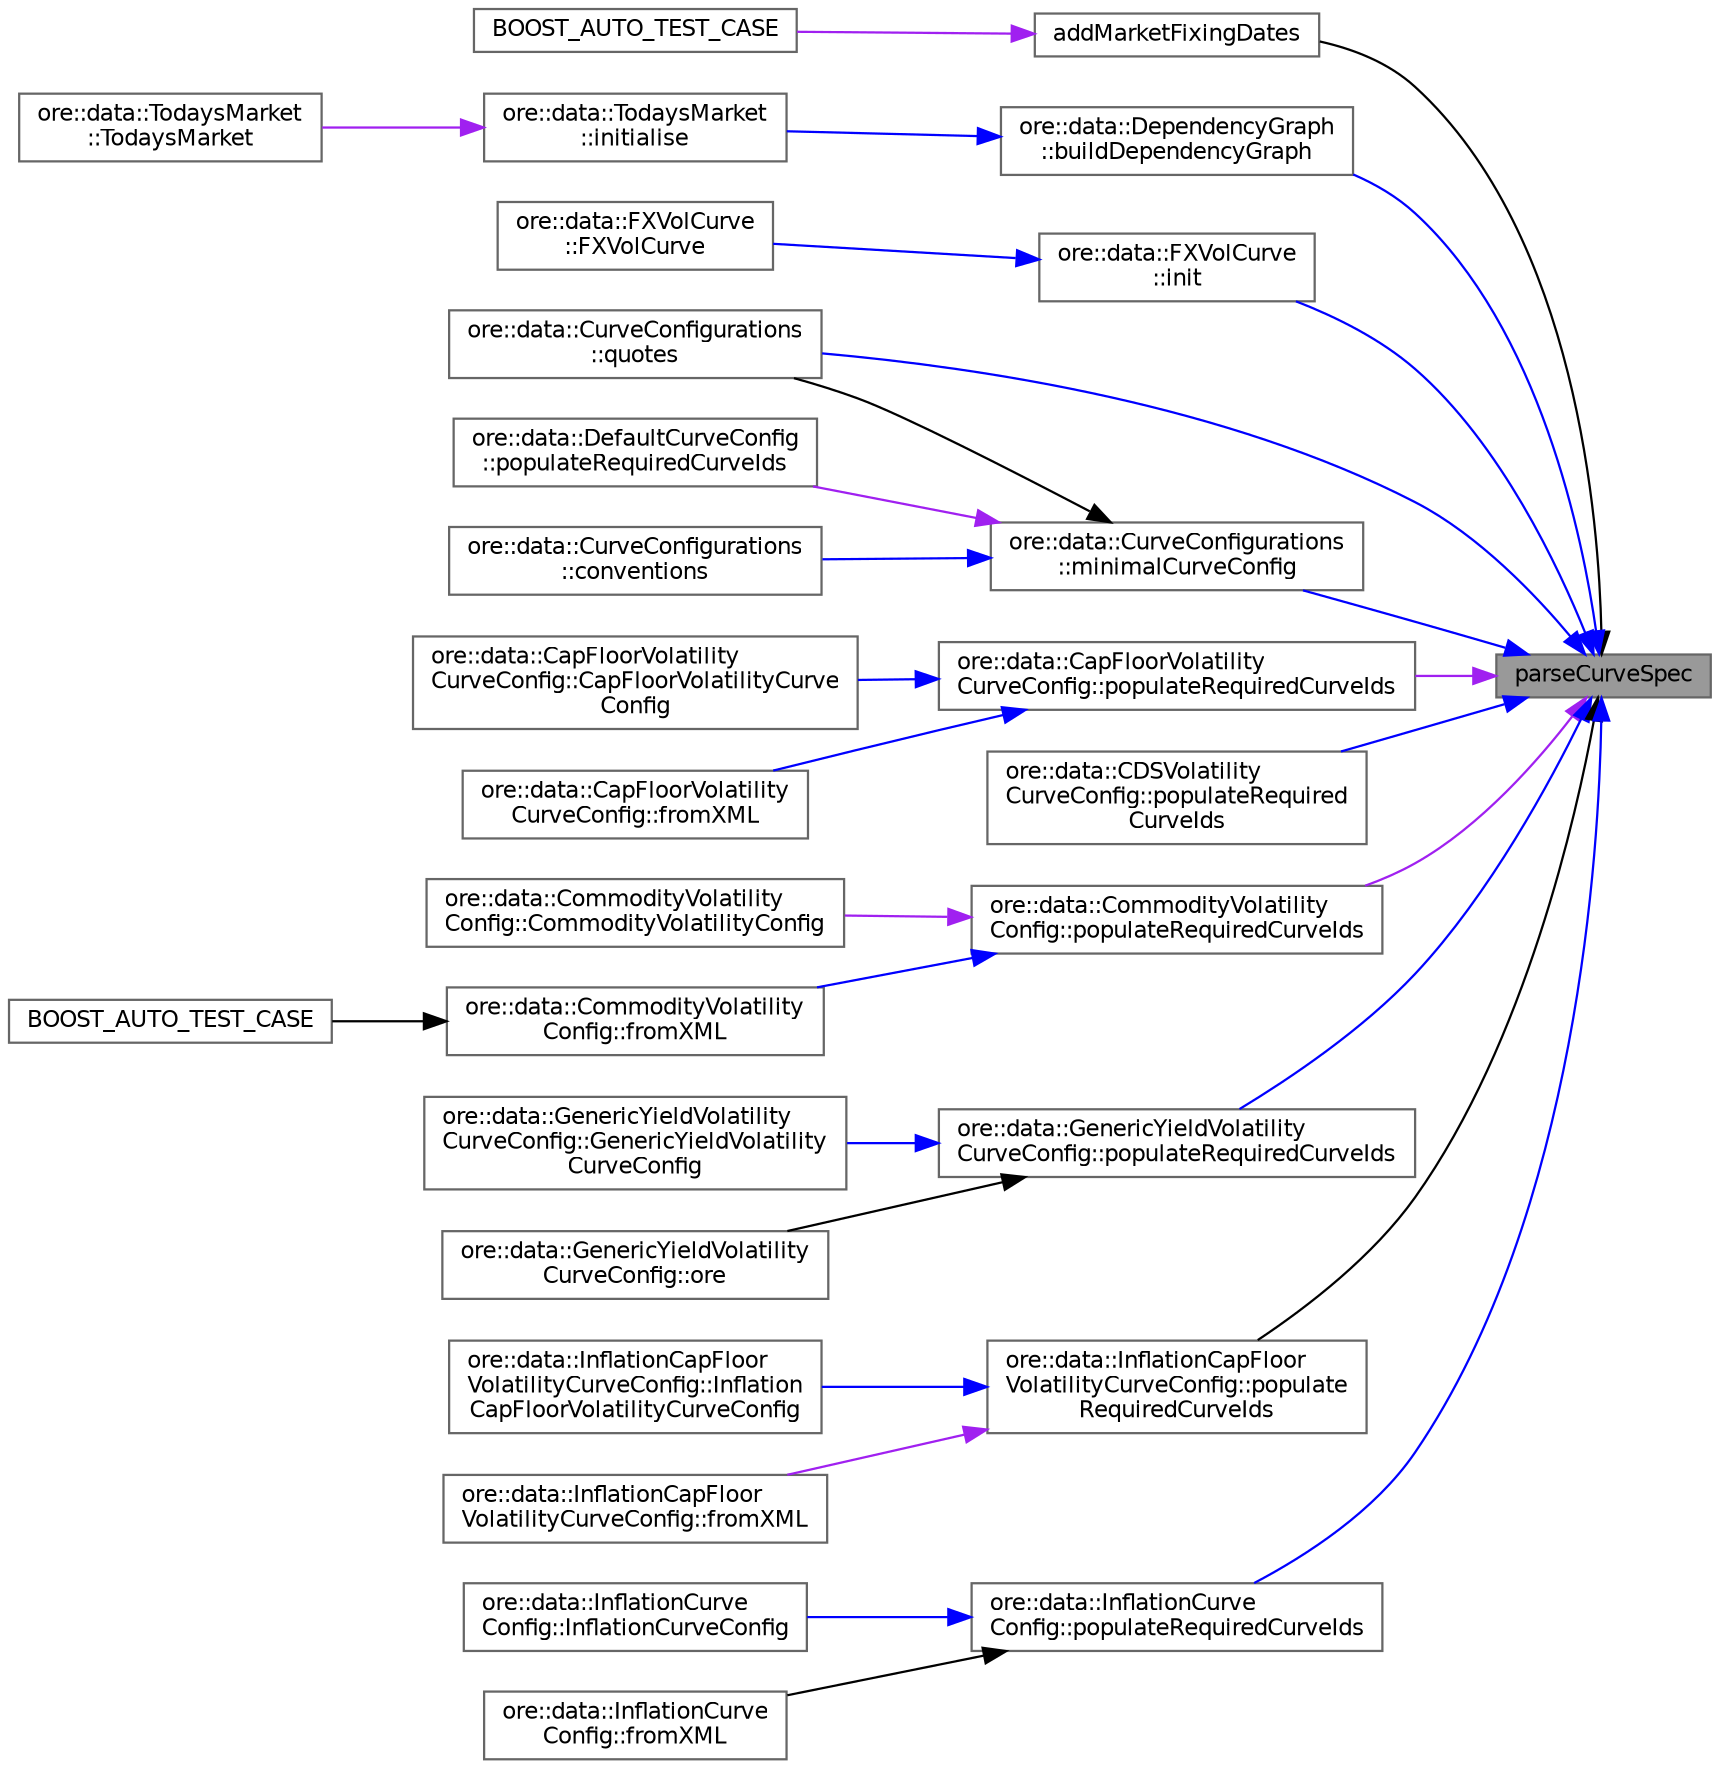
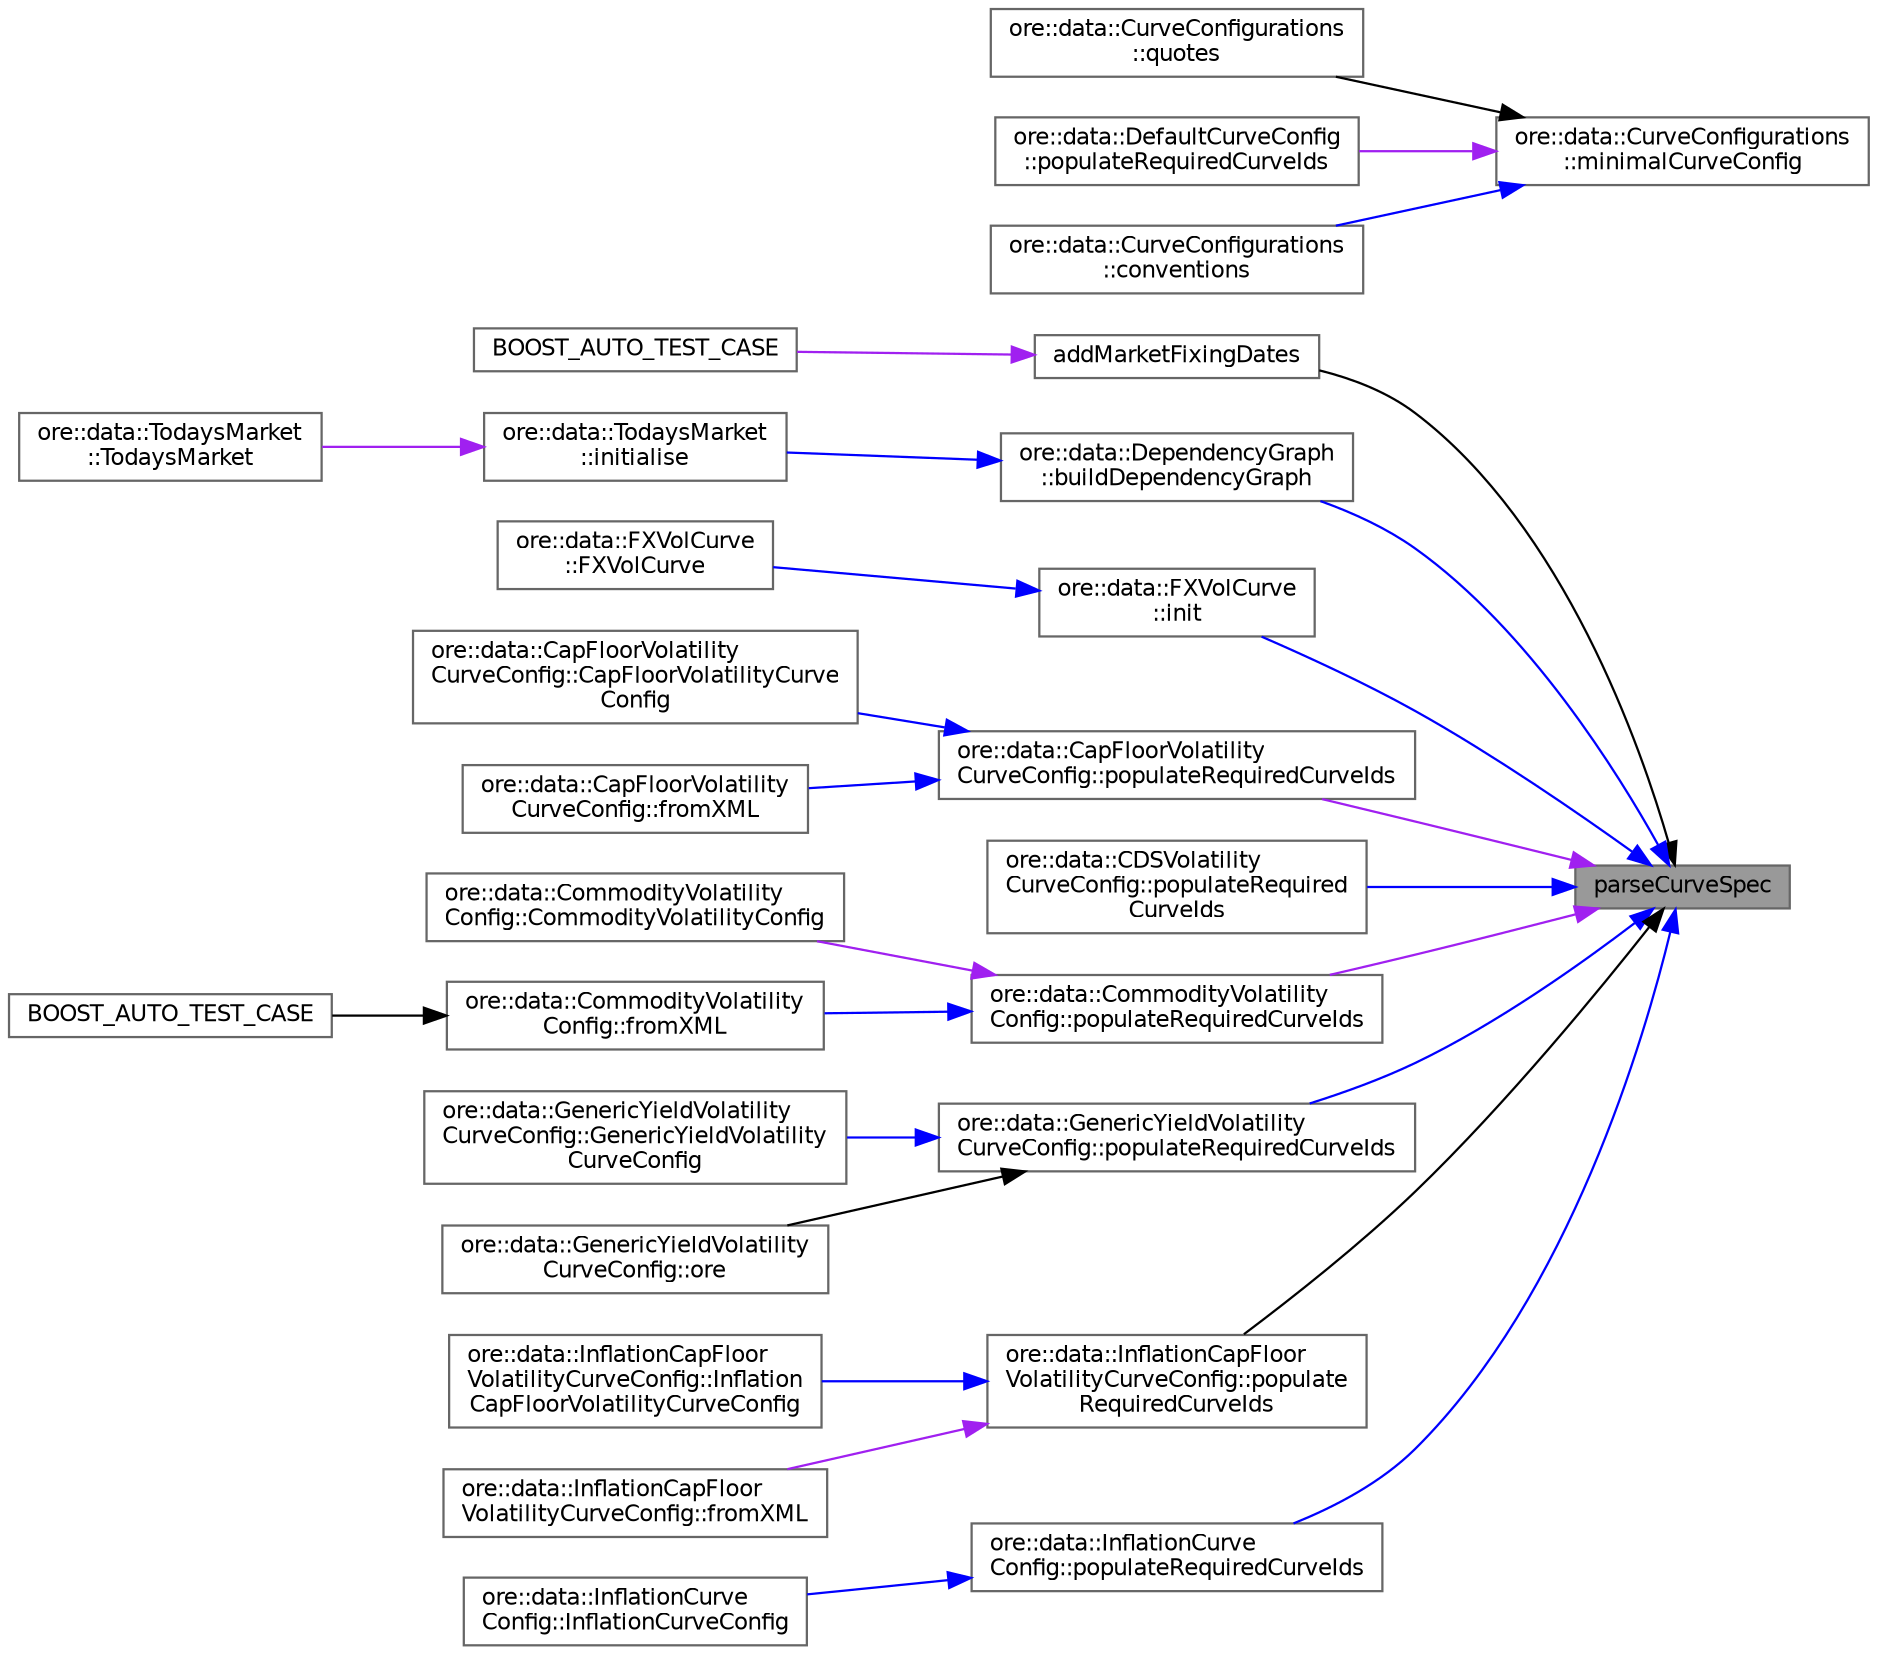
(1225, 428) -> none
(1404, 619) -> none
(635, 1725) -> none
